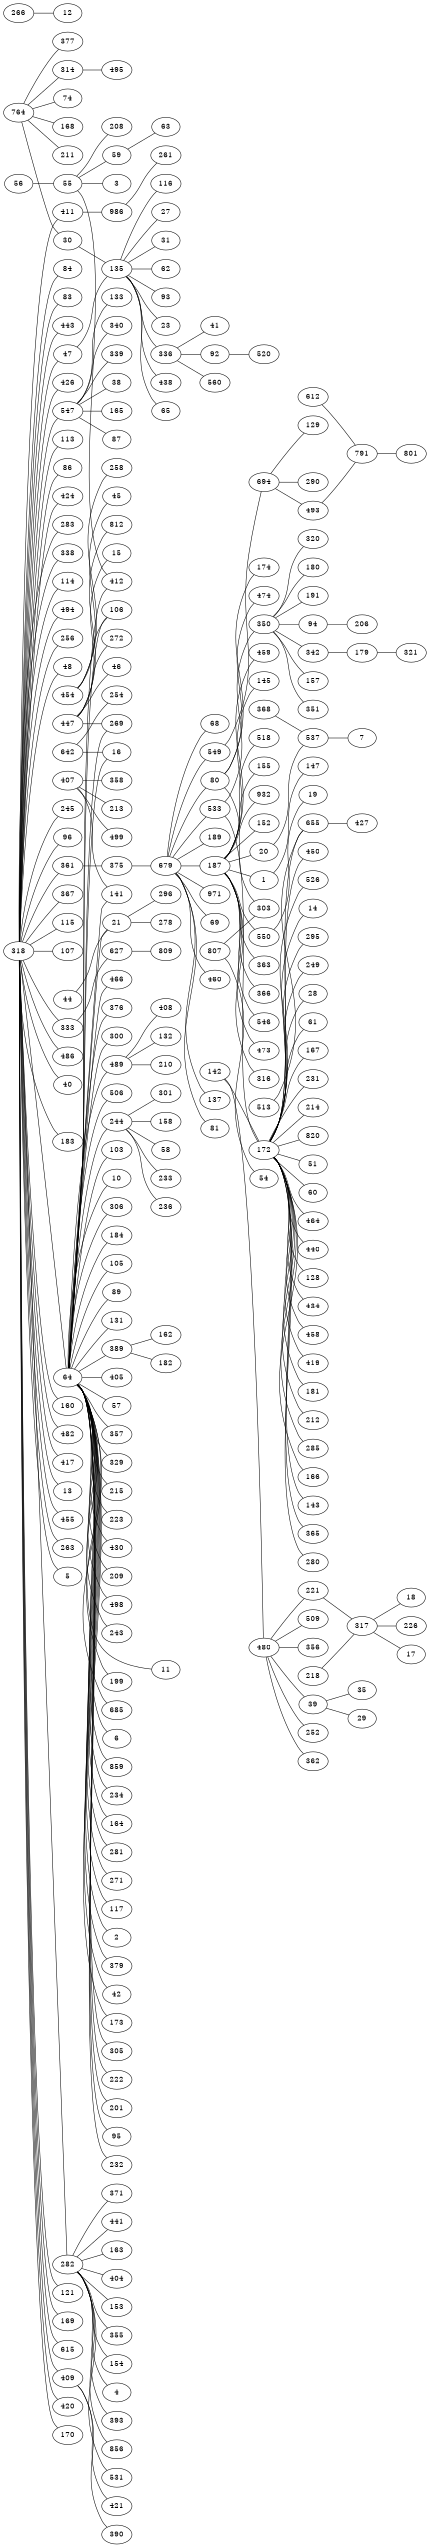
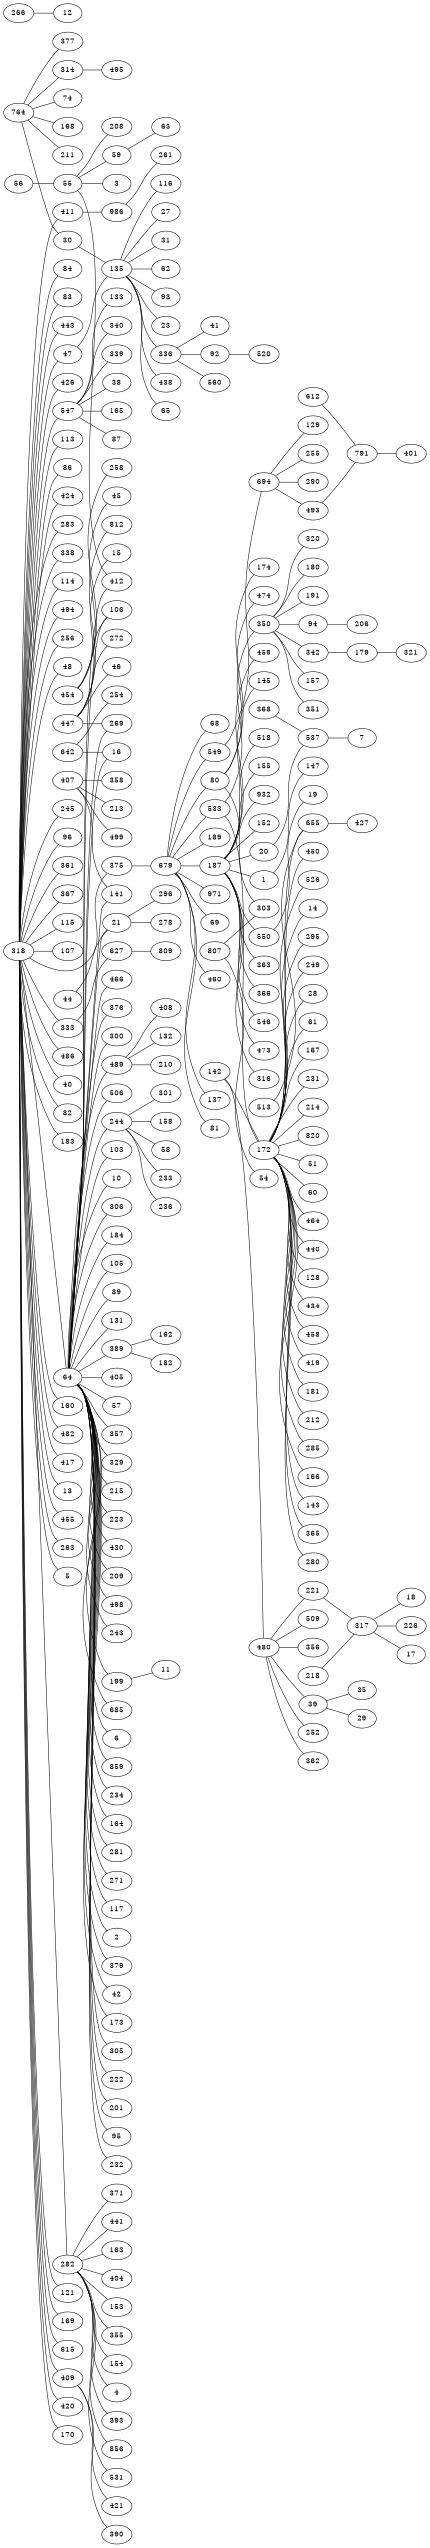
none -> (313, 454)
(411, 454) -> (411, 454)
(92, 866) -> (96, 925)
none -> (68, 1113)
(87, 1544) -> (142, 1676)
